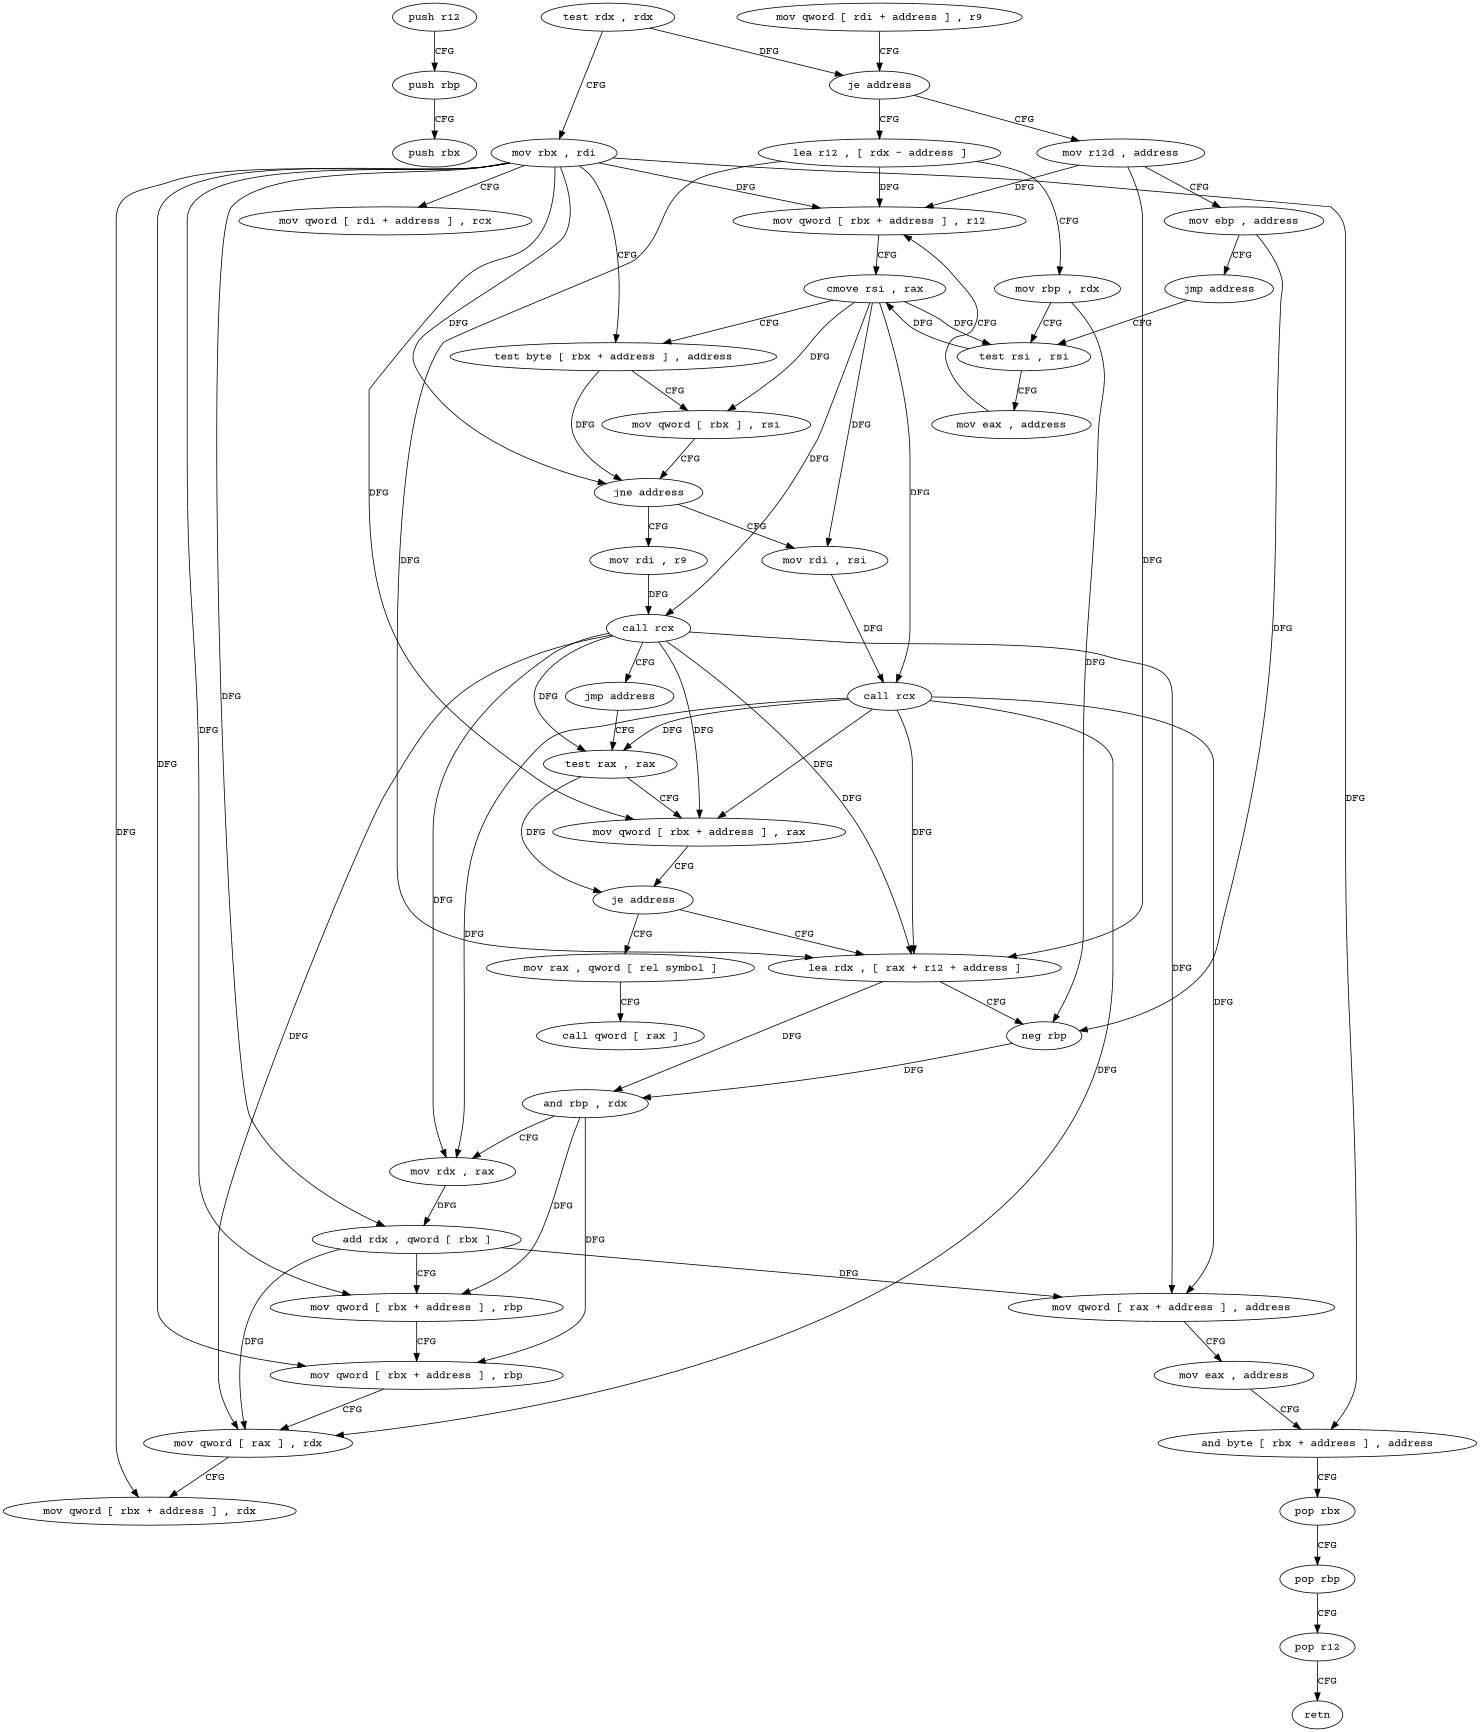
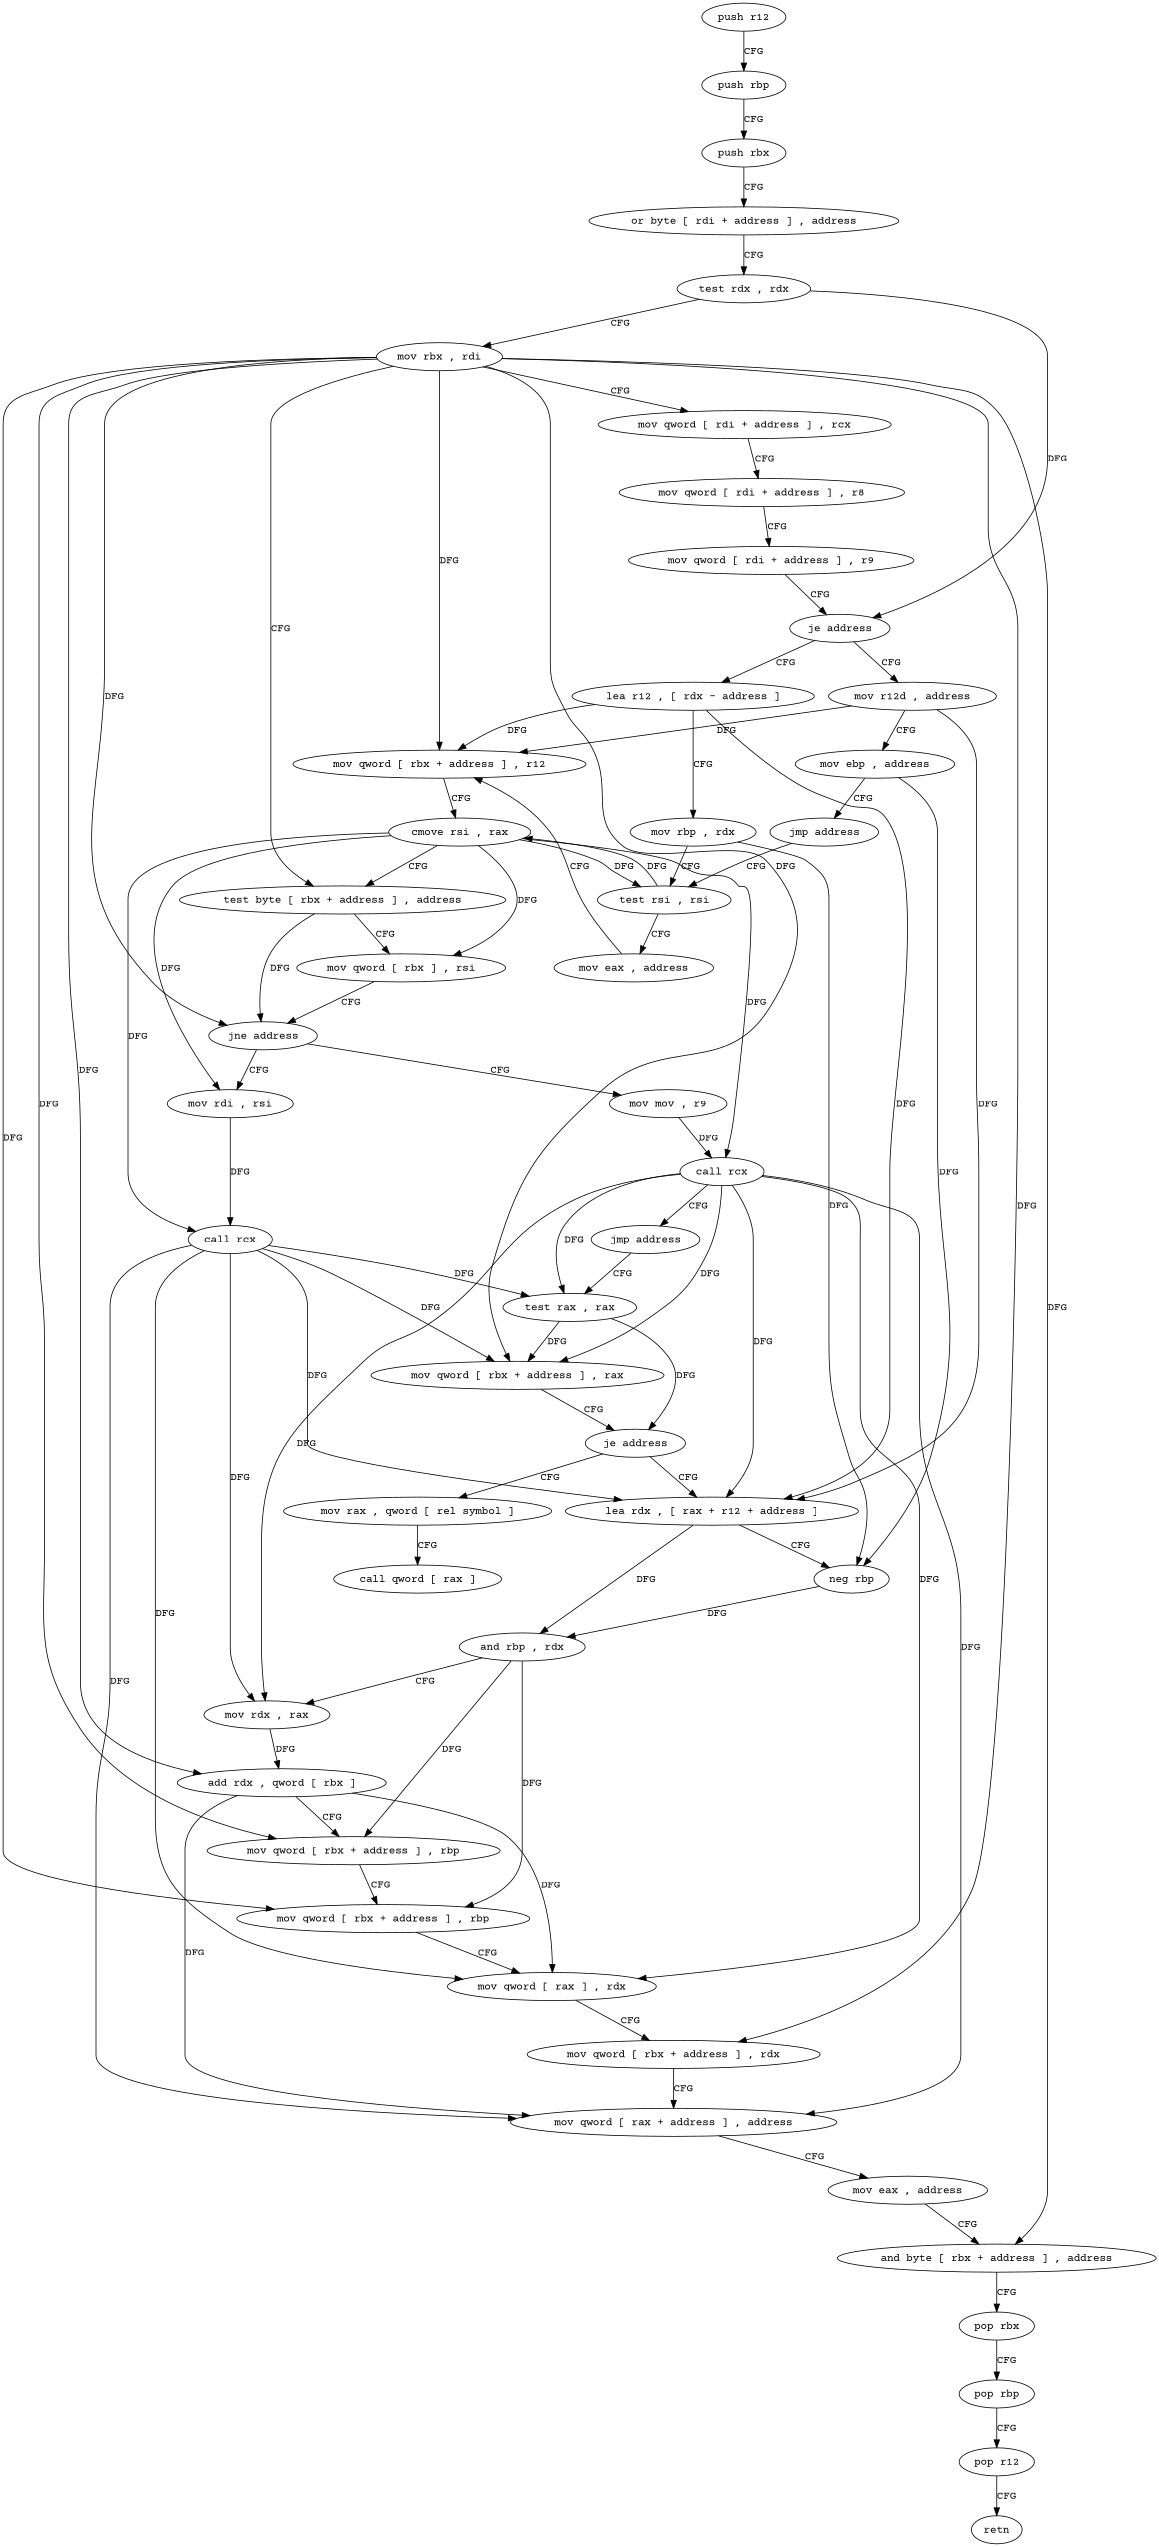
none -> (744, 221)
none -> (762, 493)
(649, 560) -> (668, 1104)
(669, 798) -> (557, 1341)
none -> (674, 2084)
